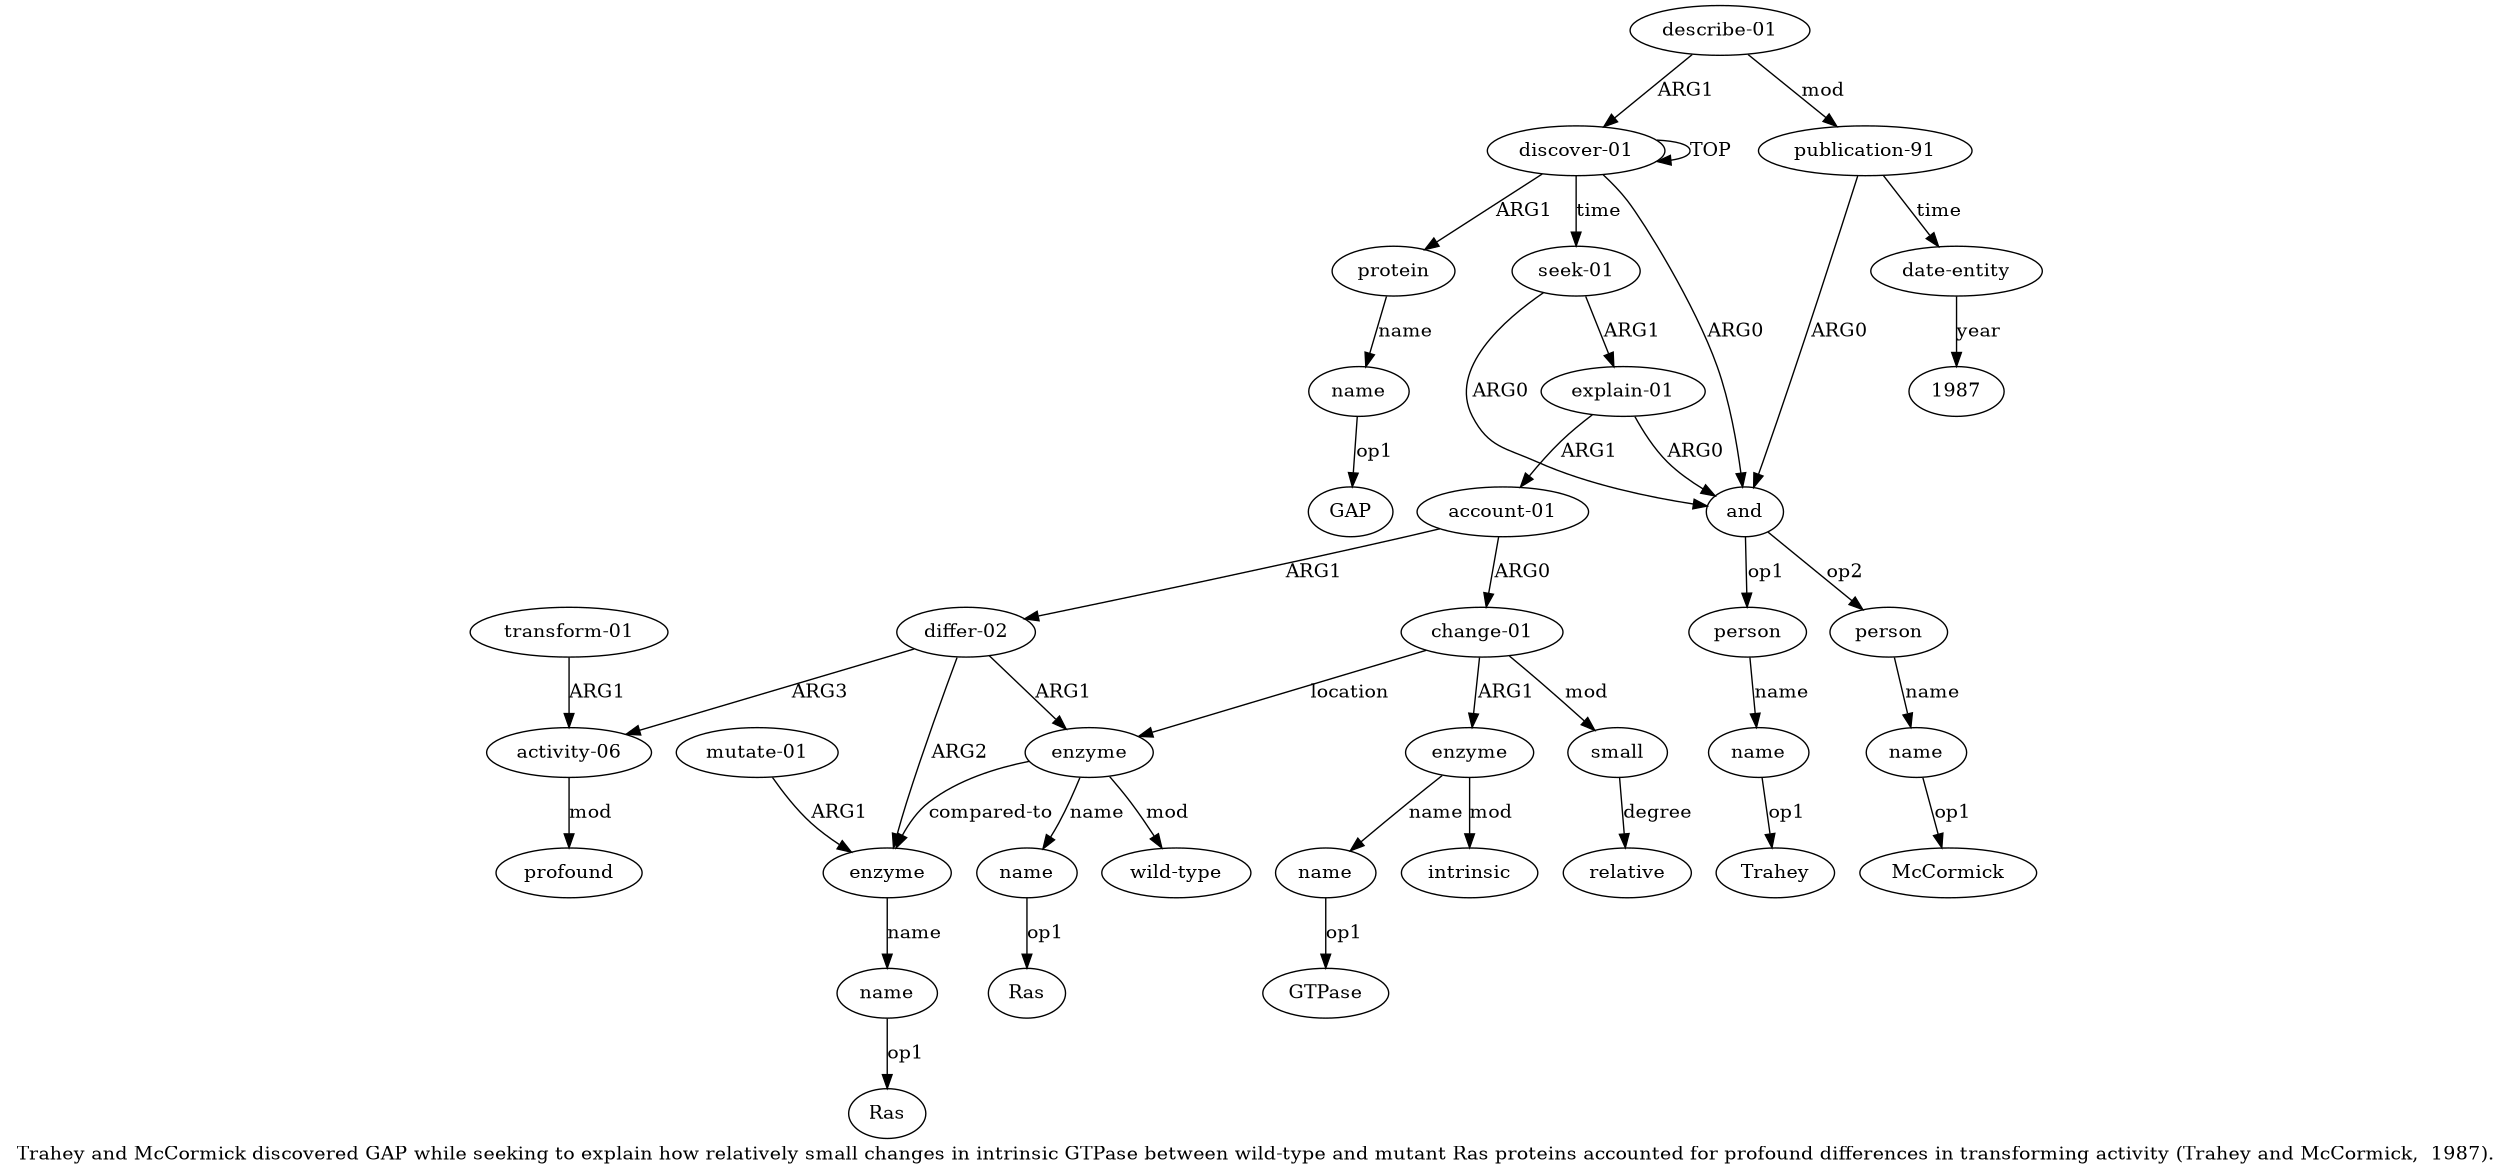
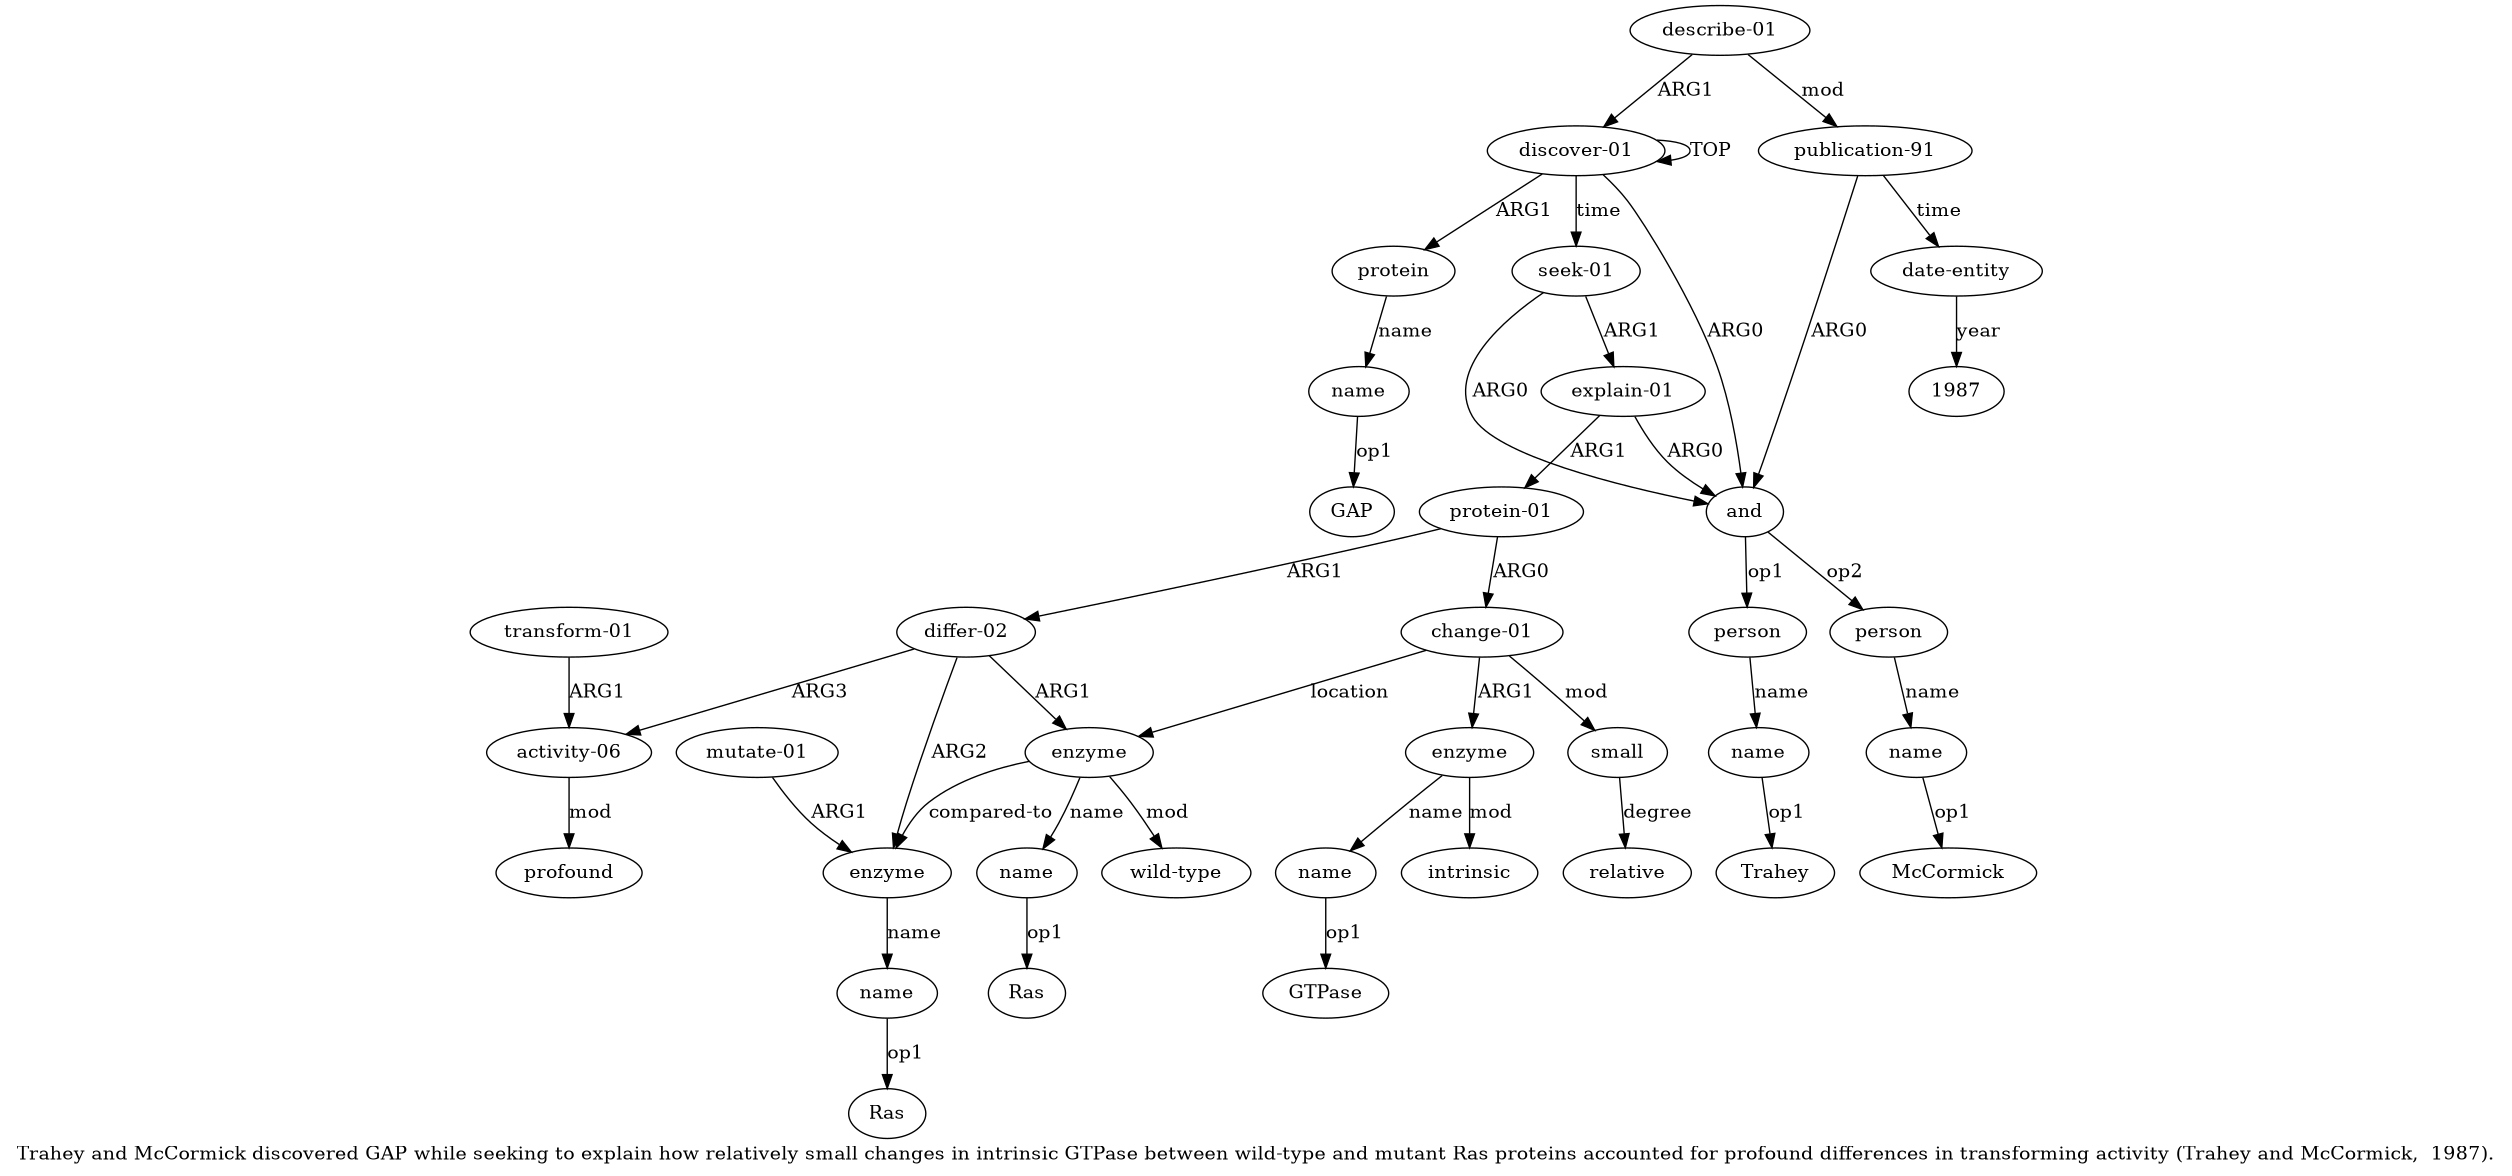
(1503, 512) -> (1501, 512)
